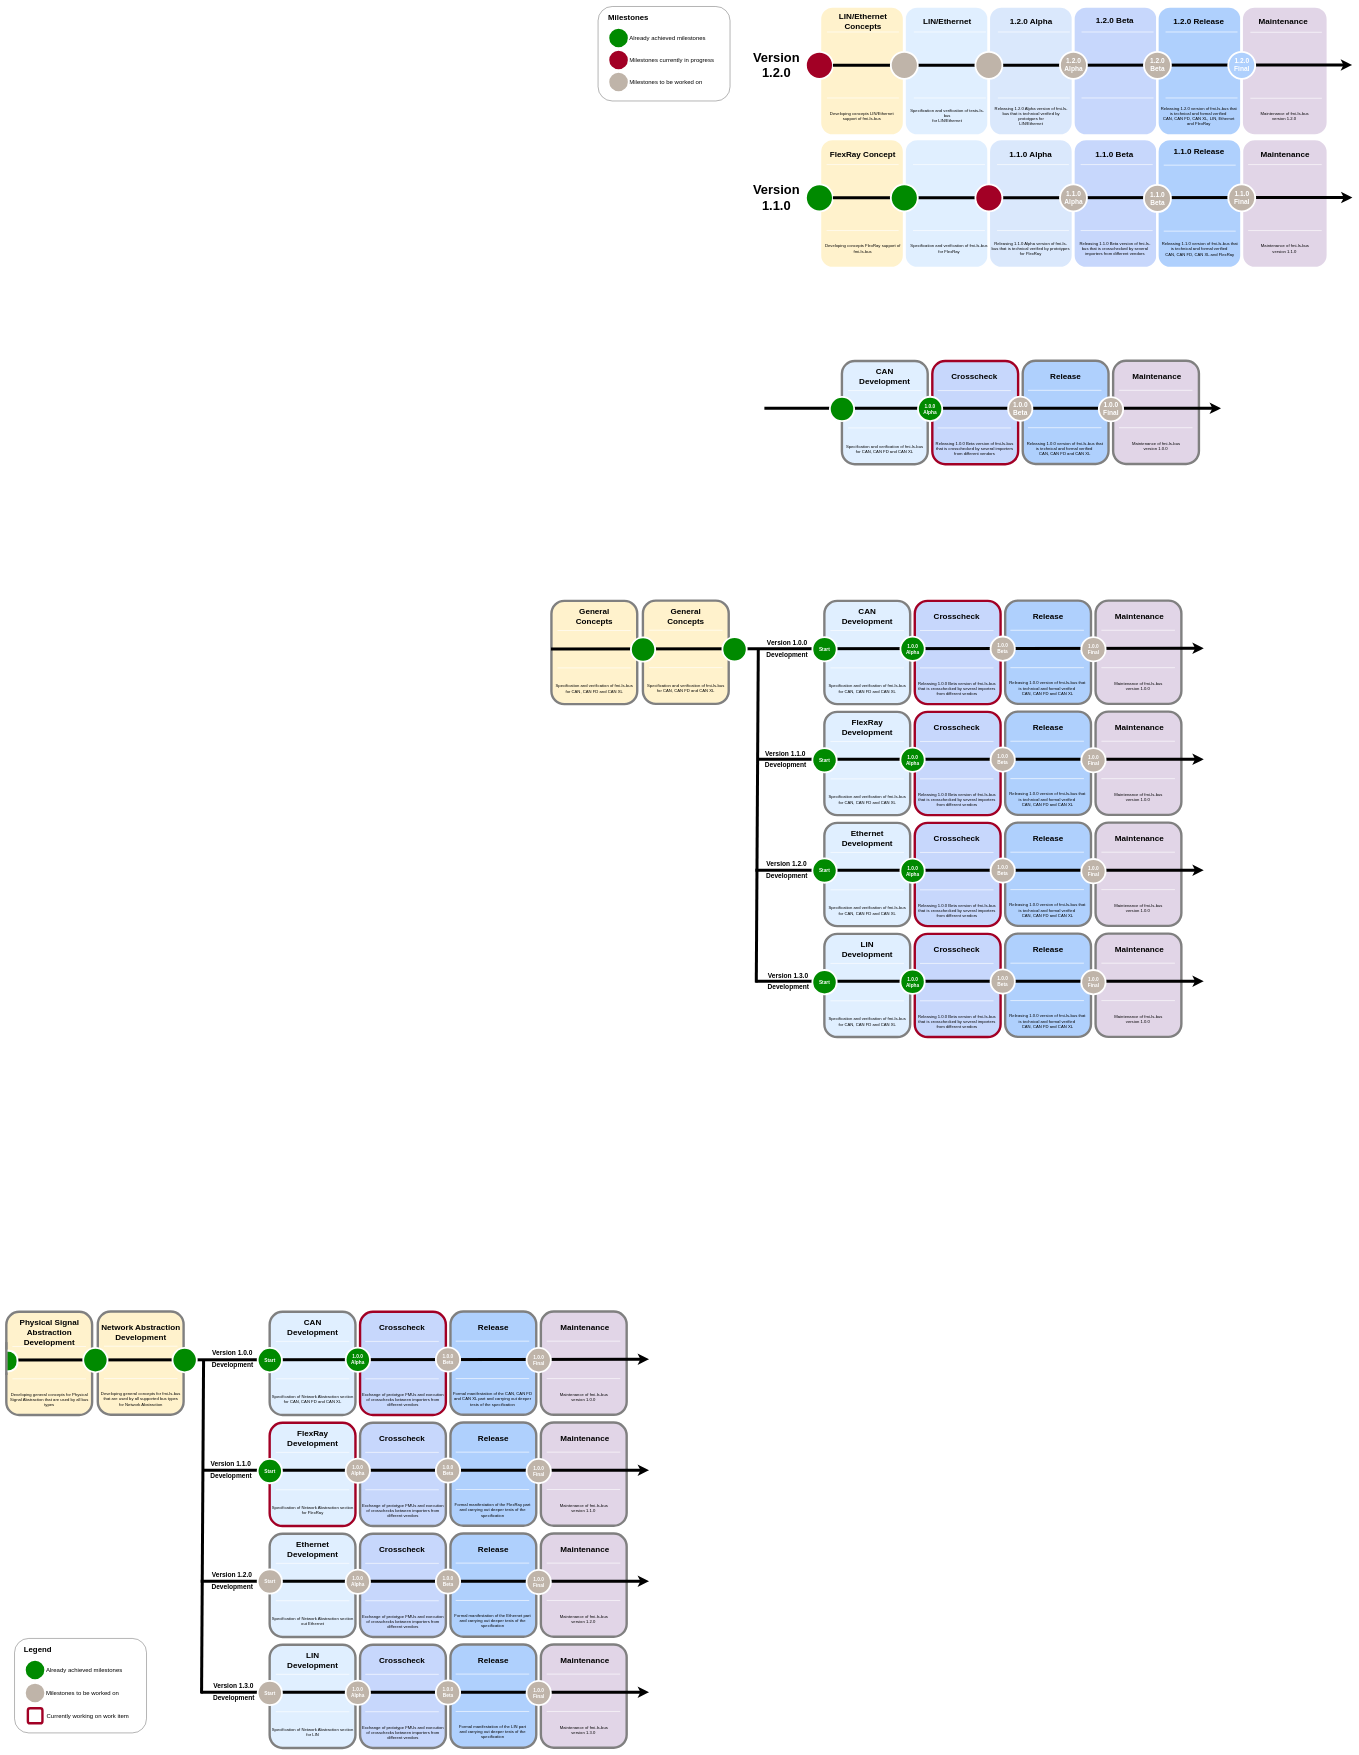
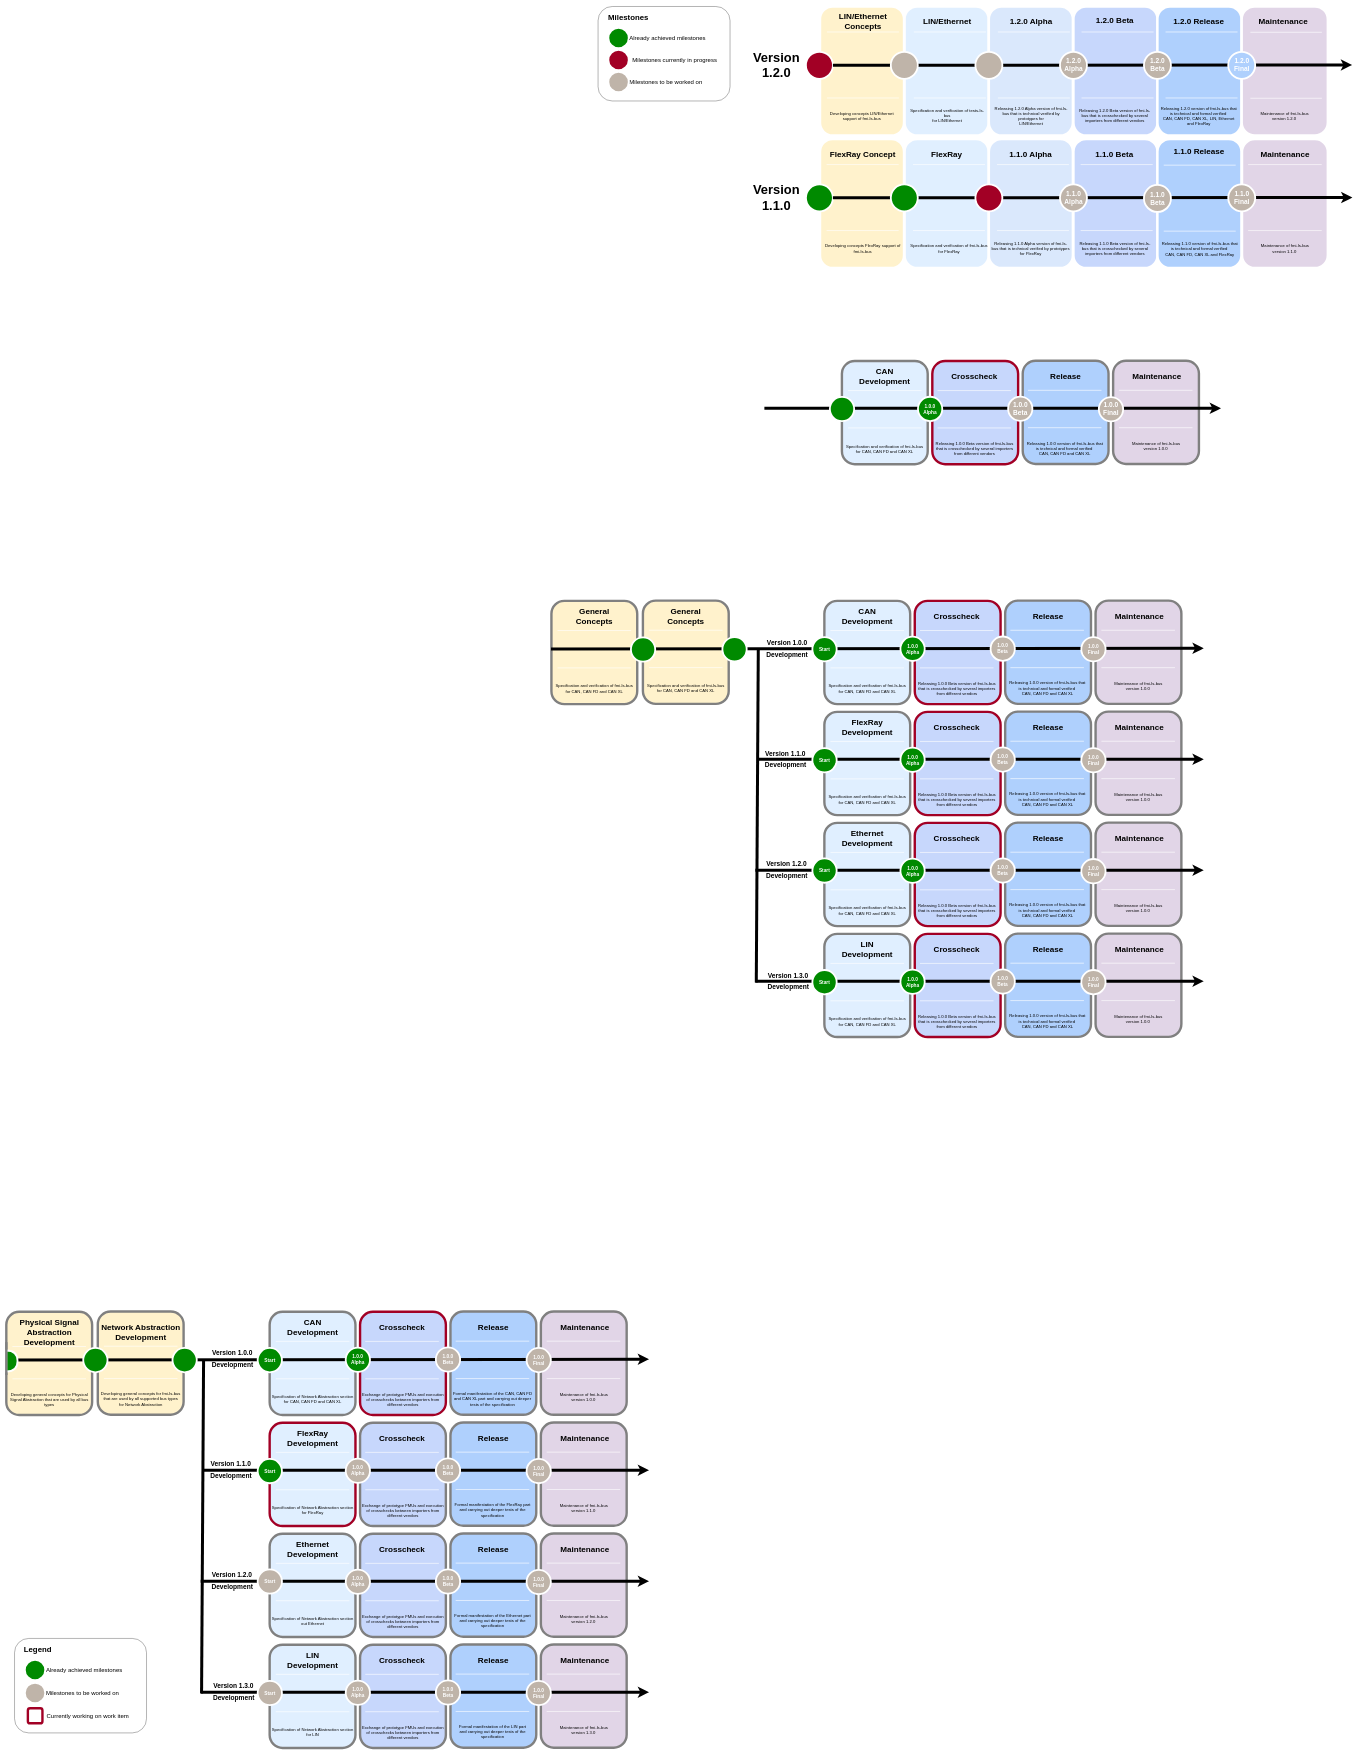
(675, 60) -> (678, 60)
none -> (1115, 116)
none -> (947, 154)
